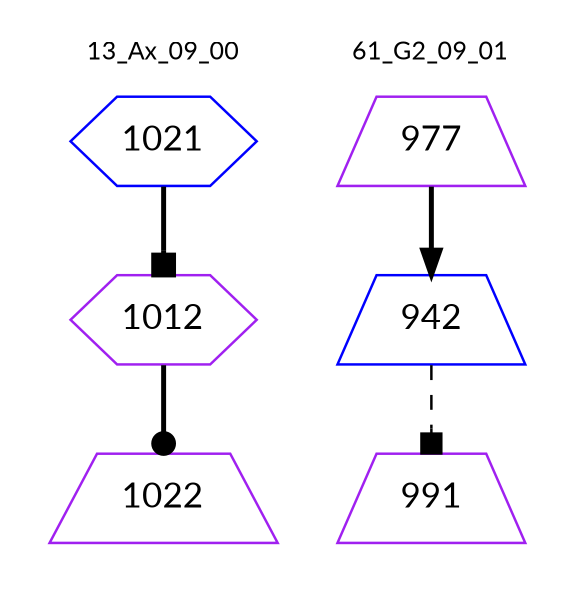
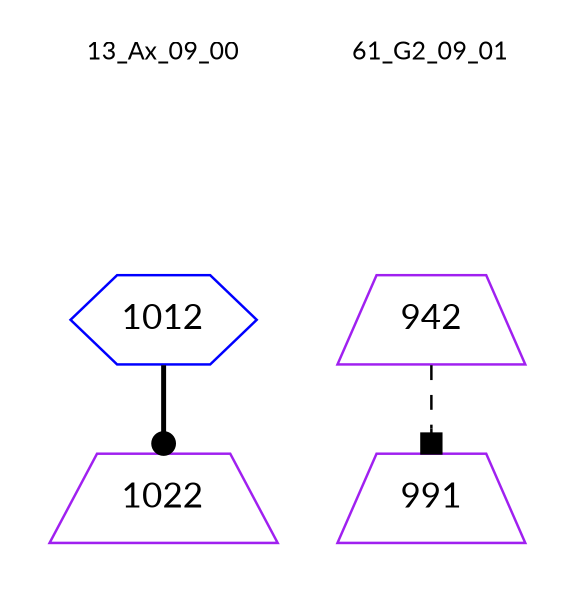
(164, 141) -> none
(431, 141) -> none
(164, 320) -> (164, 320)
(431, 320) -> (431, 320)
